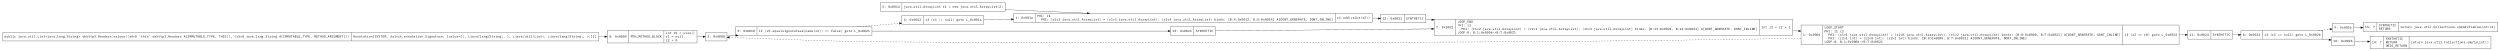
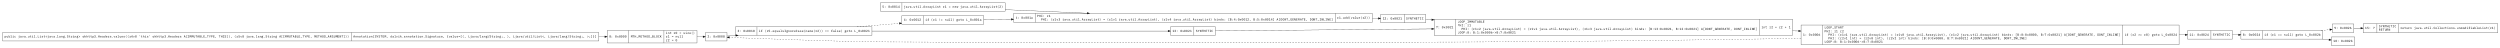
(1465, 22) -> (1471, 22)
(2431, 42) -> none
